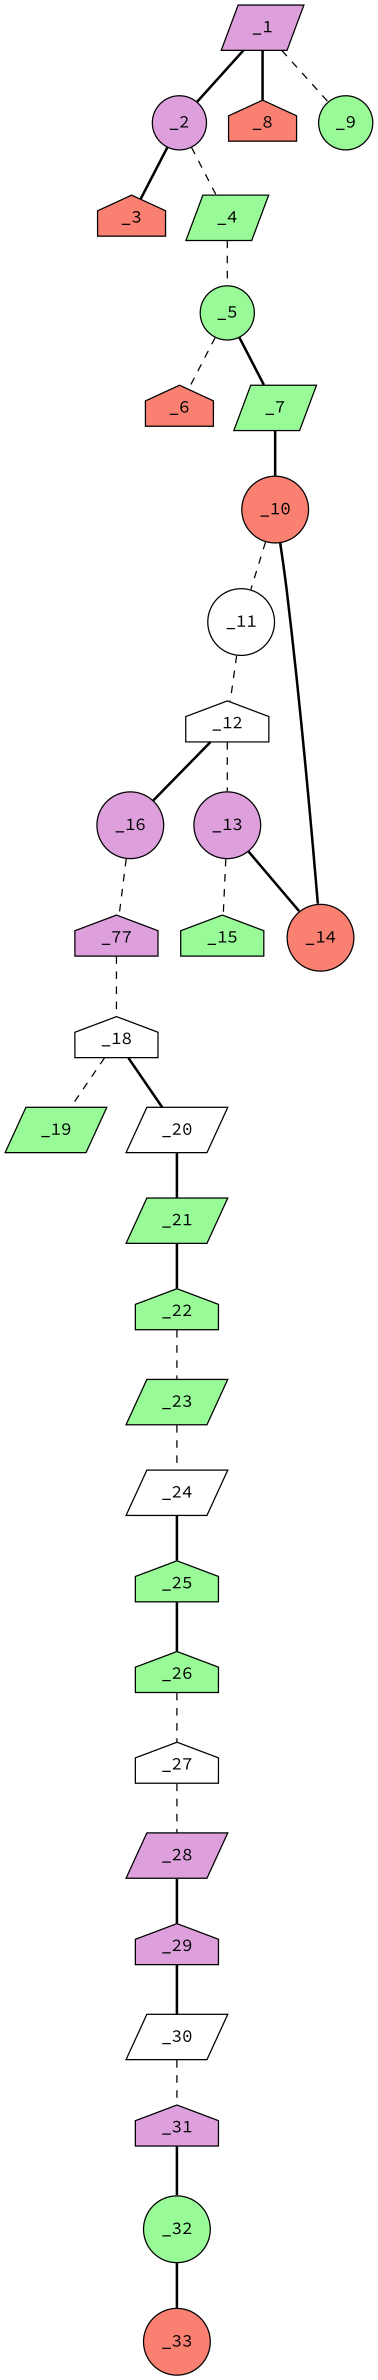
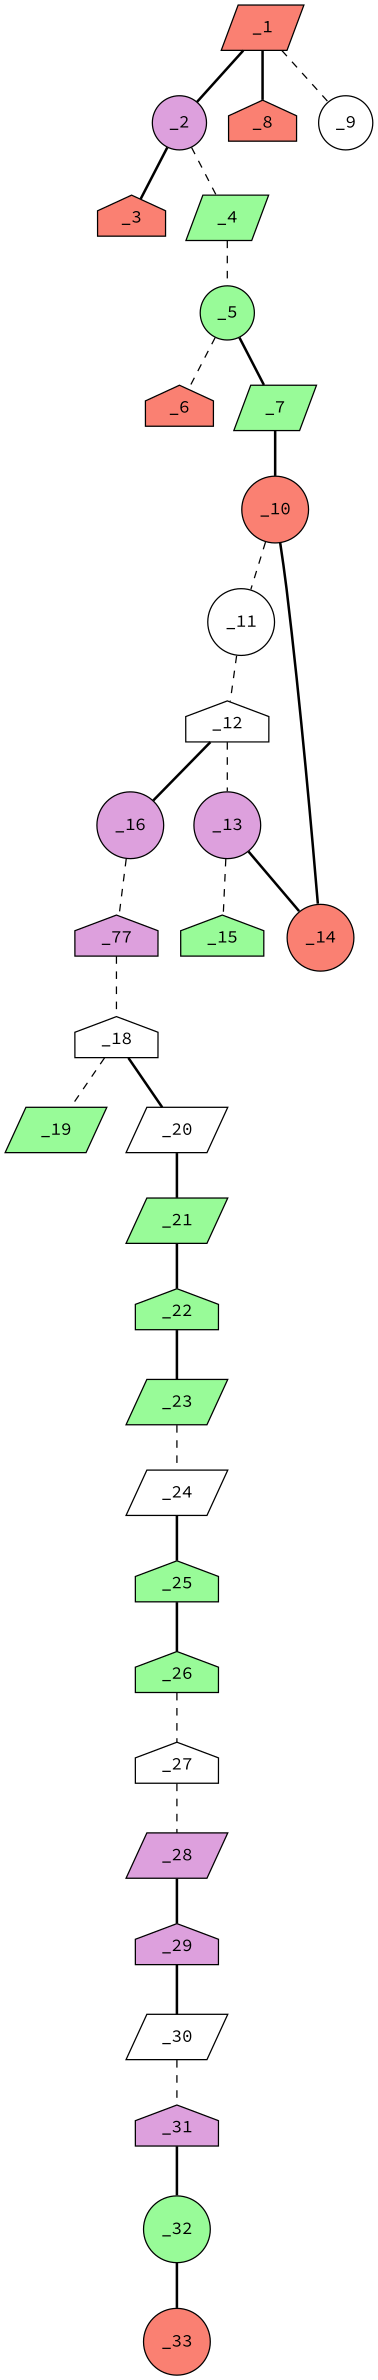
(263, 28) -> (263, 28)
(346, 123) -> (346, 123)
(177, 1355) -> (177, 1355)
